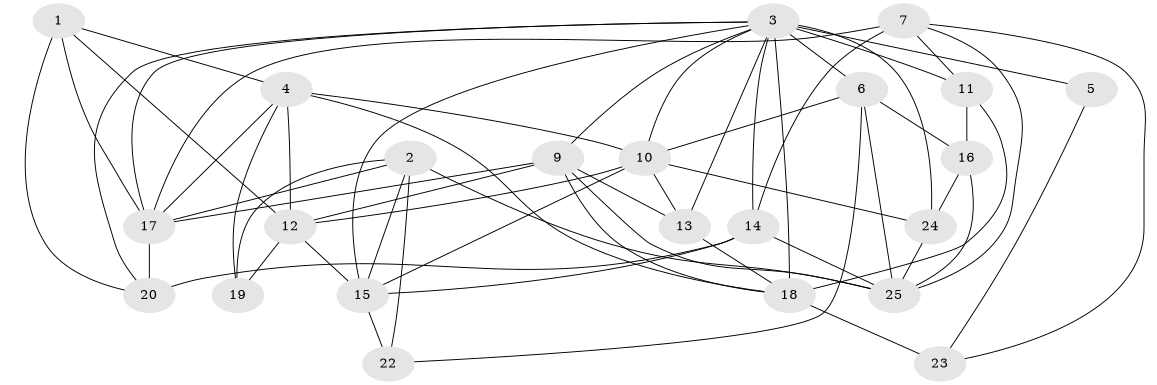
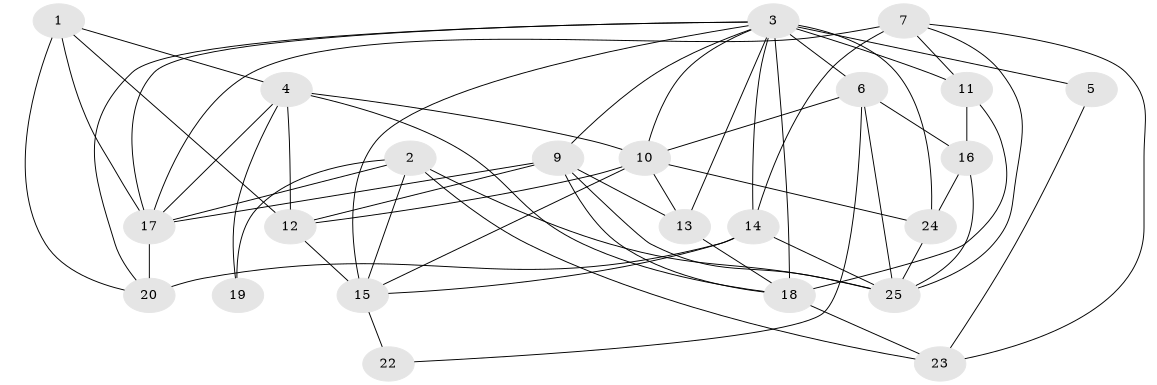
(403, 257) -> (658, 296)
(264, 261) -> none
